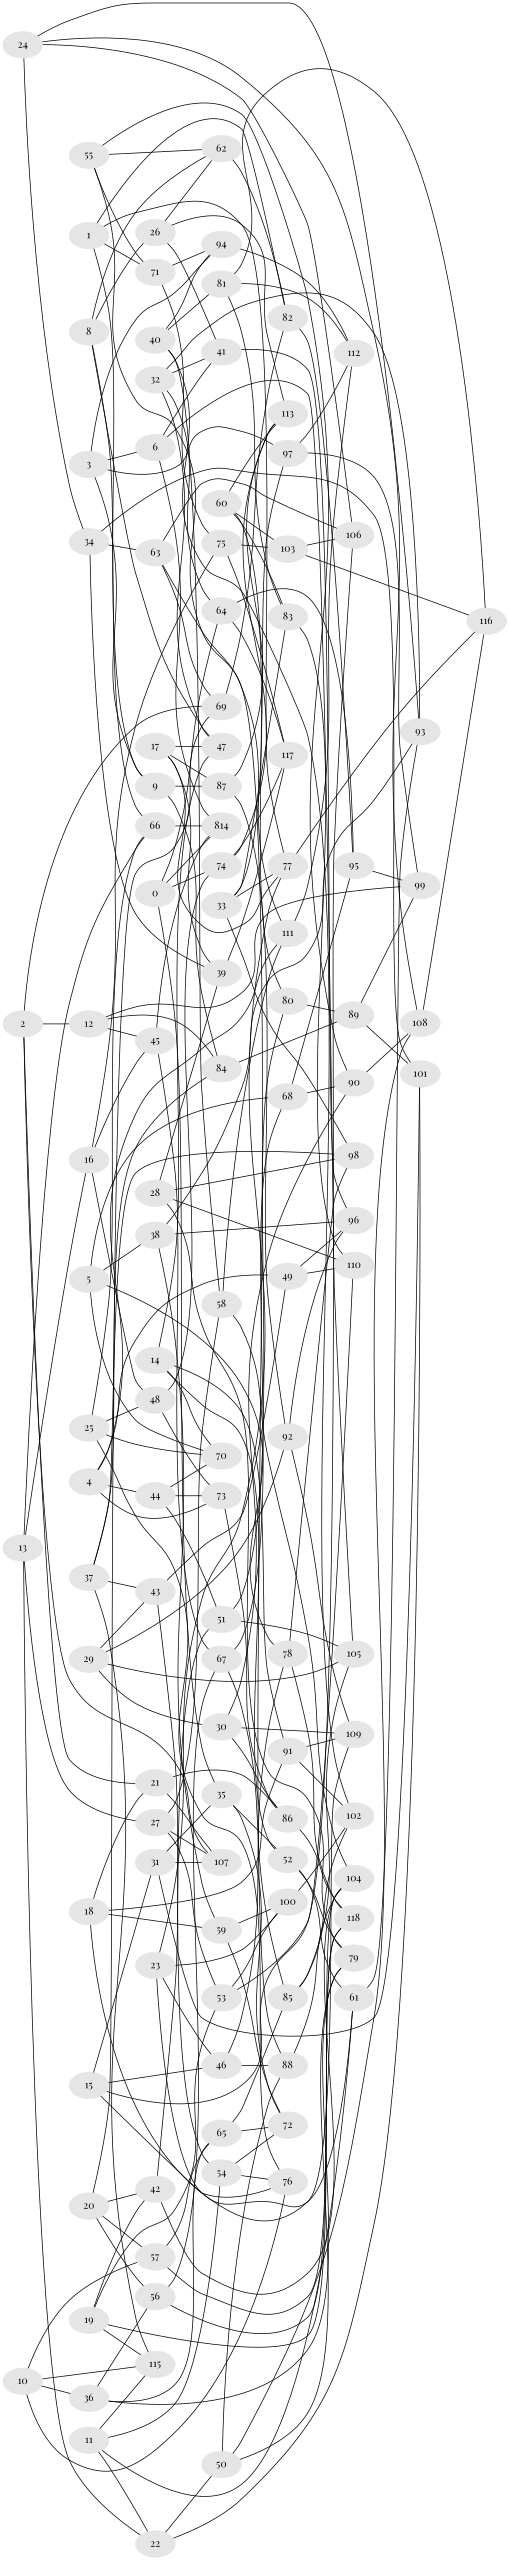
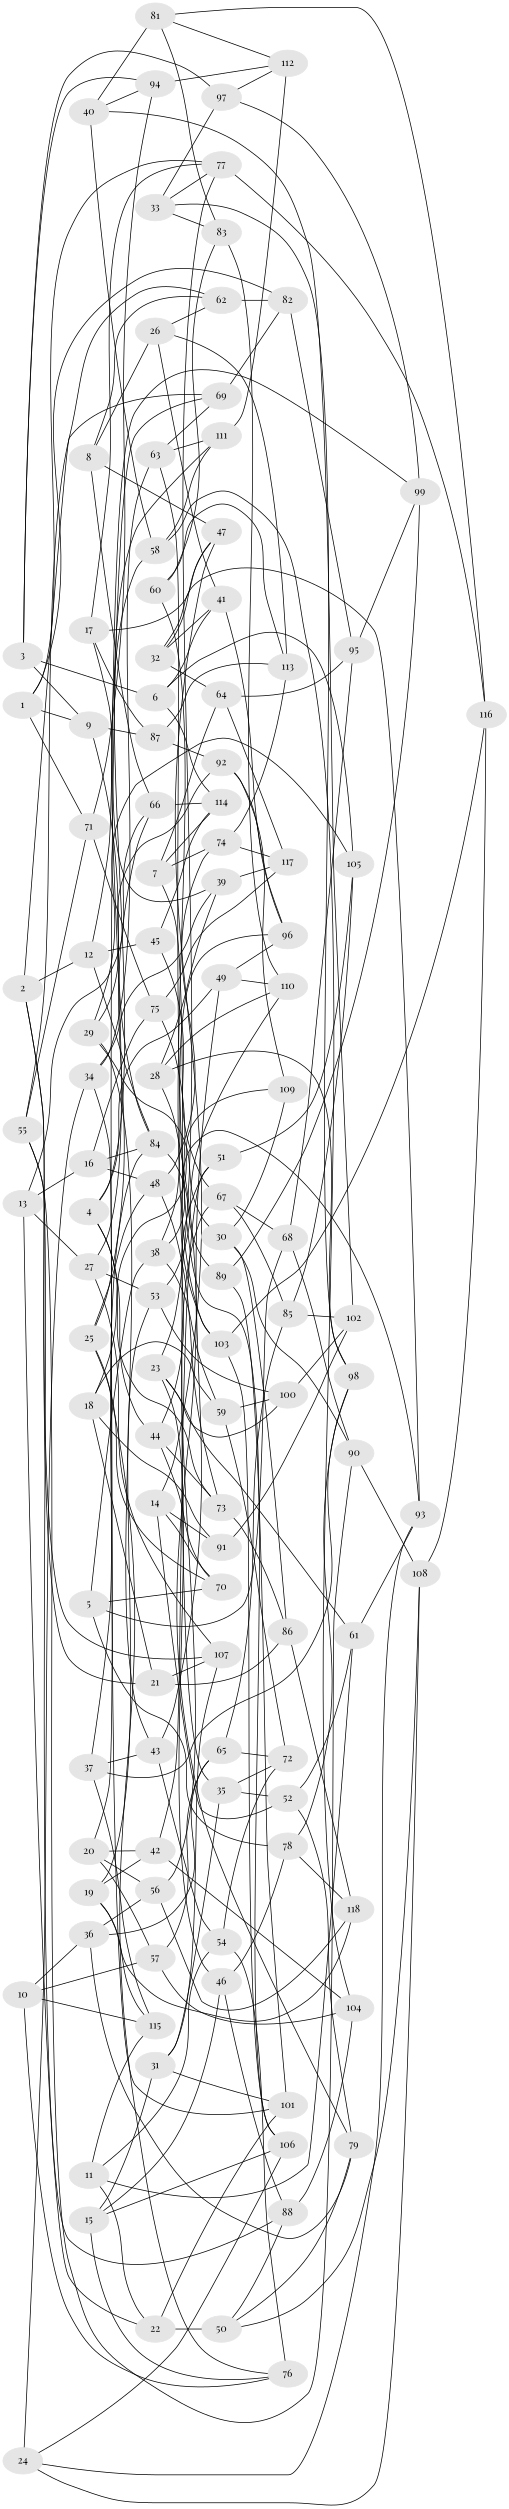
(222, 826) -> (222, 802)
(155, 894) -> (155, 873)
(288, 1001) -> none
(124, 1084) -> (122, 1154)
(321, 1743) -> none
